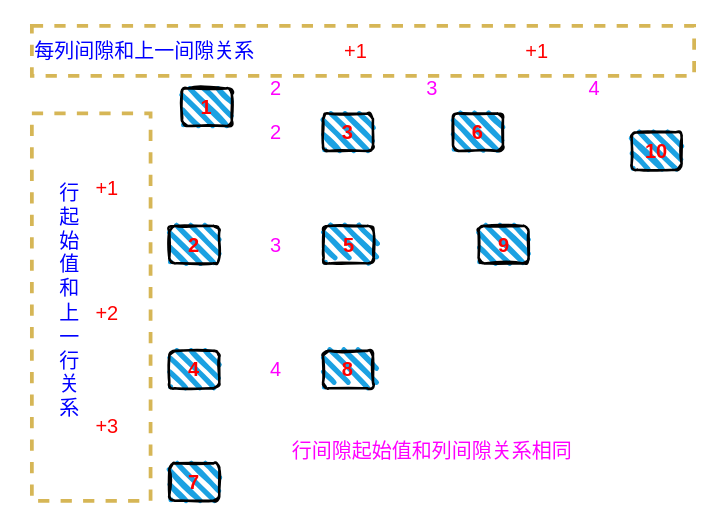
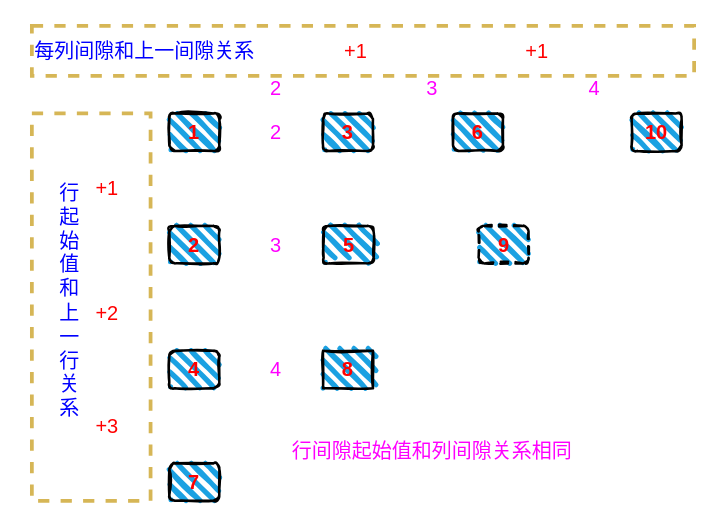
(207, 107) -> (194, 132)
(657, 151) -> (657, 132)
(504, 244) -> (504, 244)
(348, 369) -> (348, 369)
